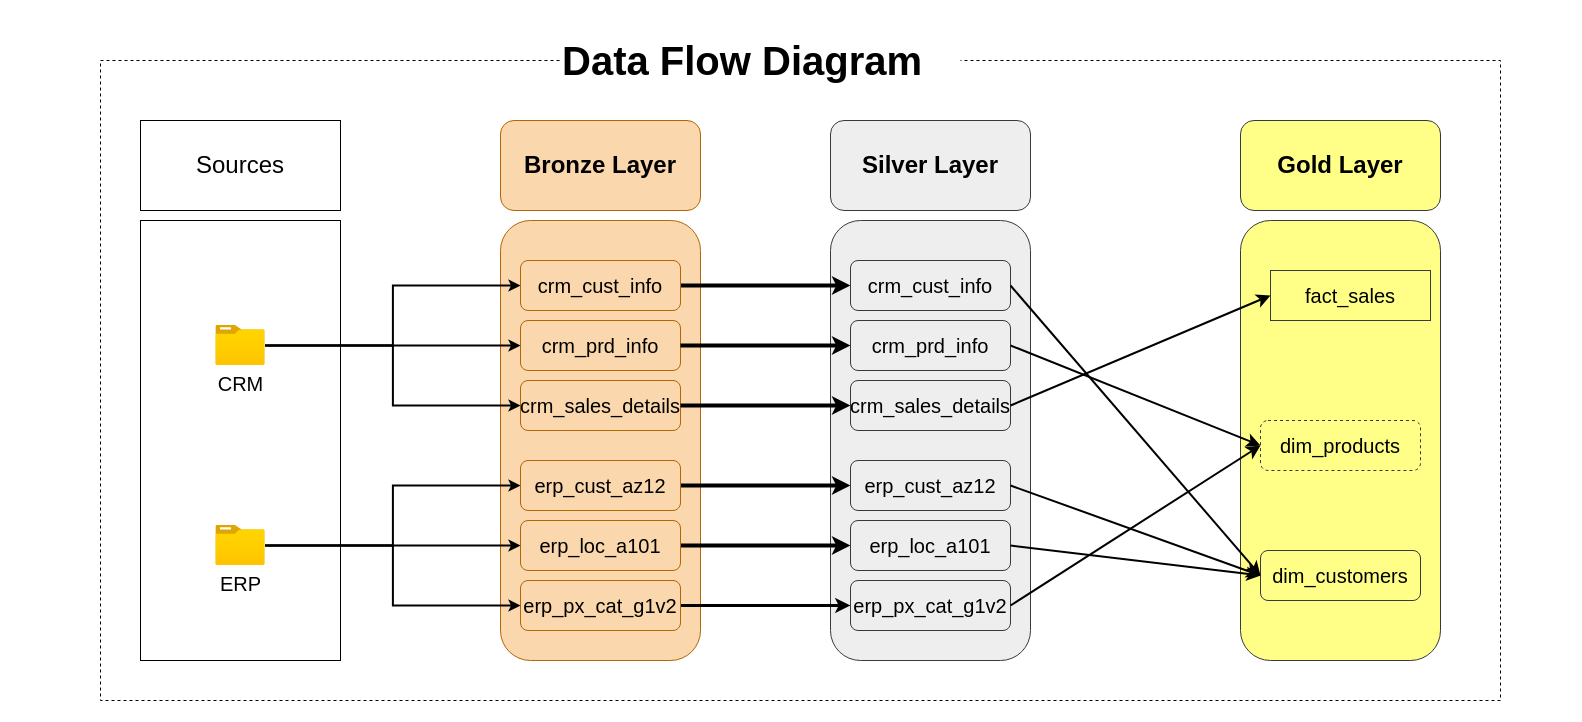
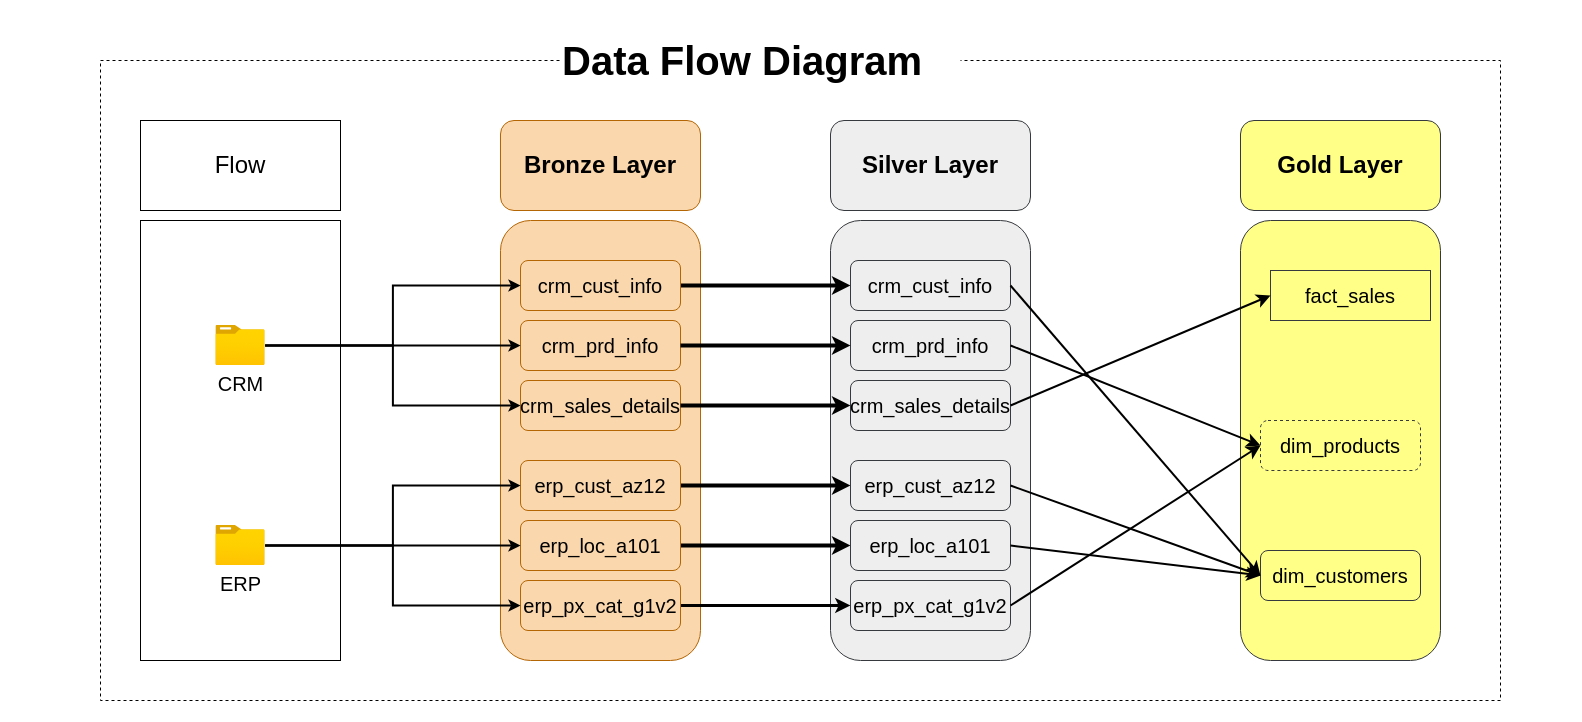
(241, 166) -> (241, 166)
